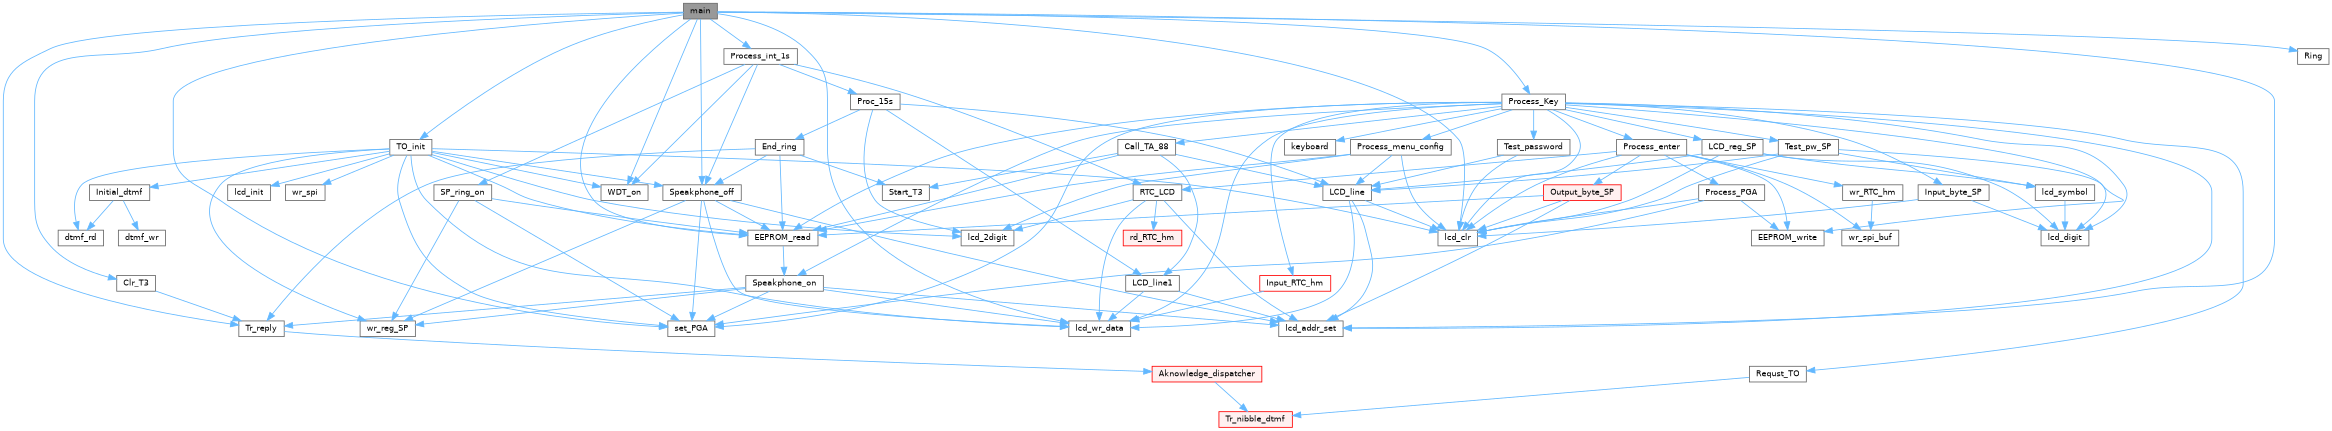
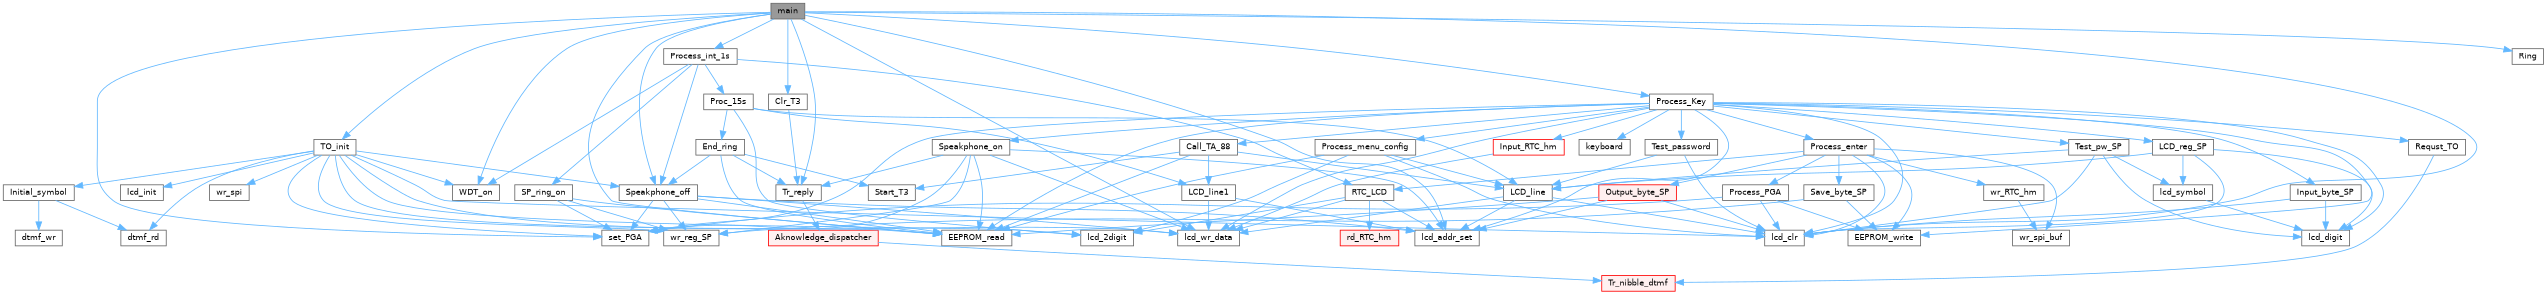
(120, 193) -> (39, 193)
none -> (1839, 193)
(784, 257) -> (982, 188)
